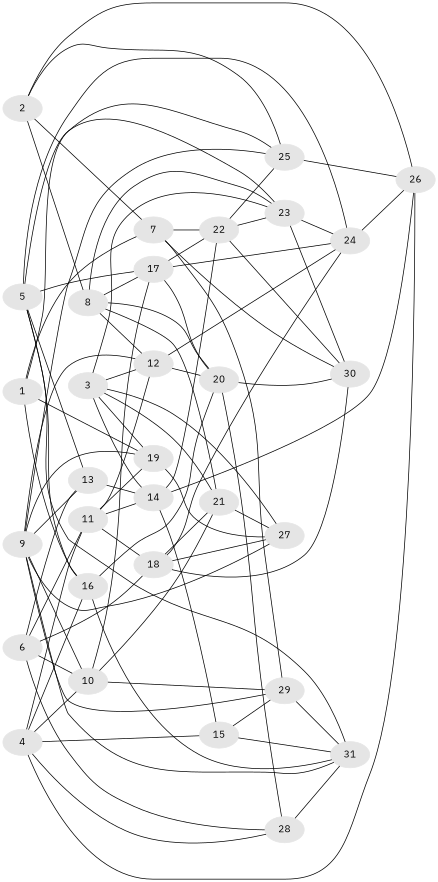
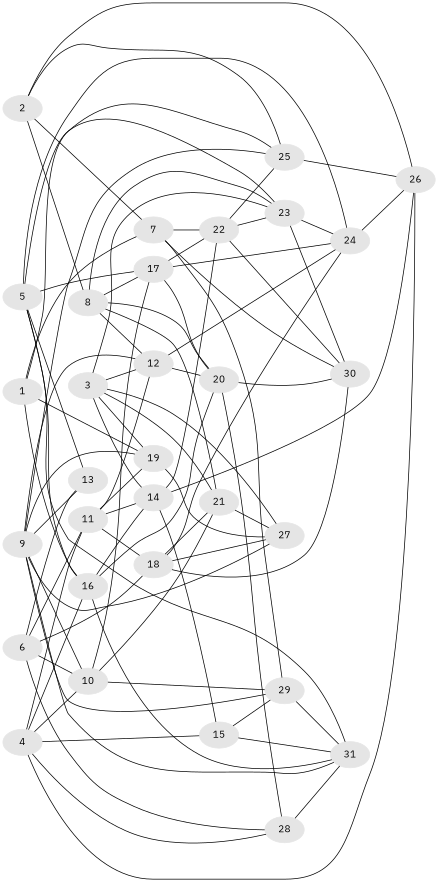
(126, 490) -> (123, 536)
